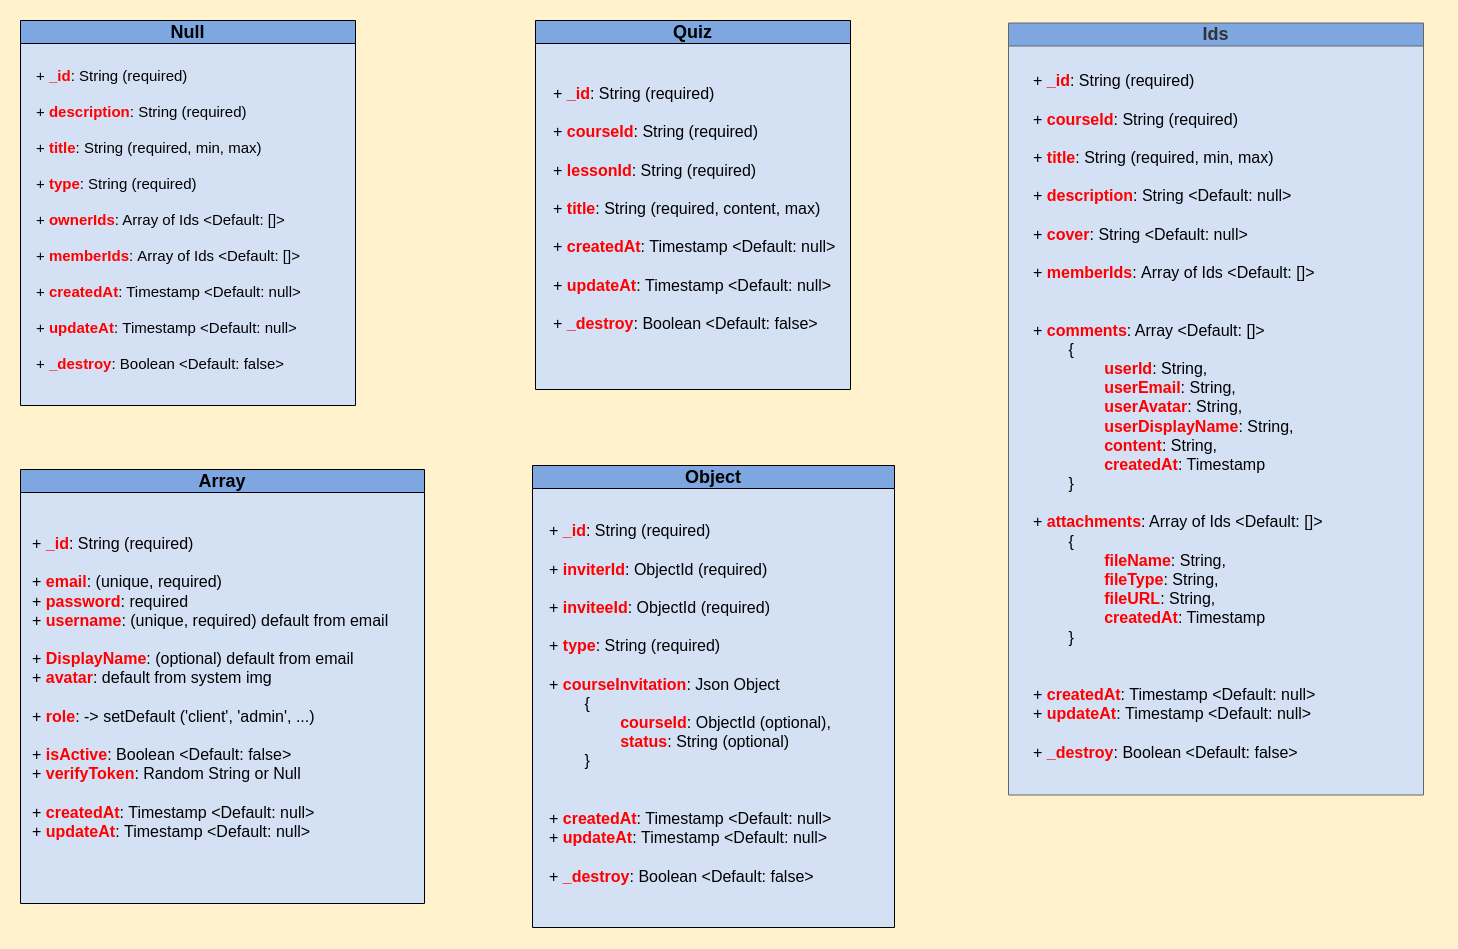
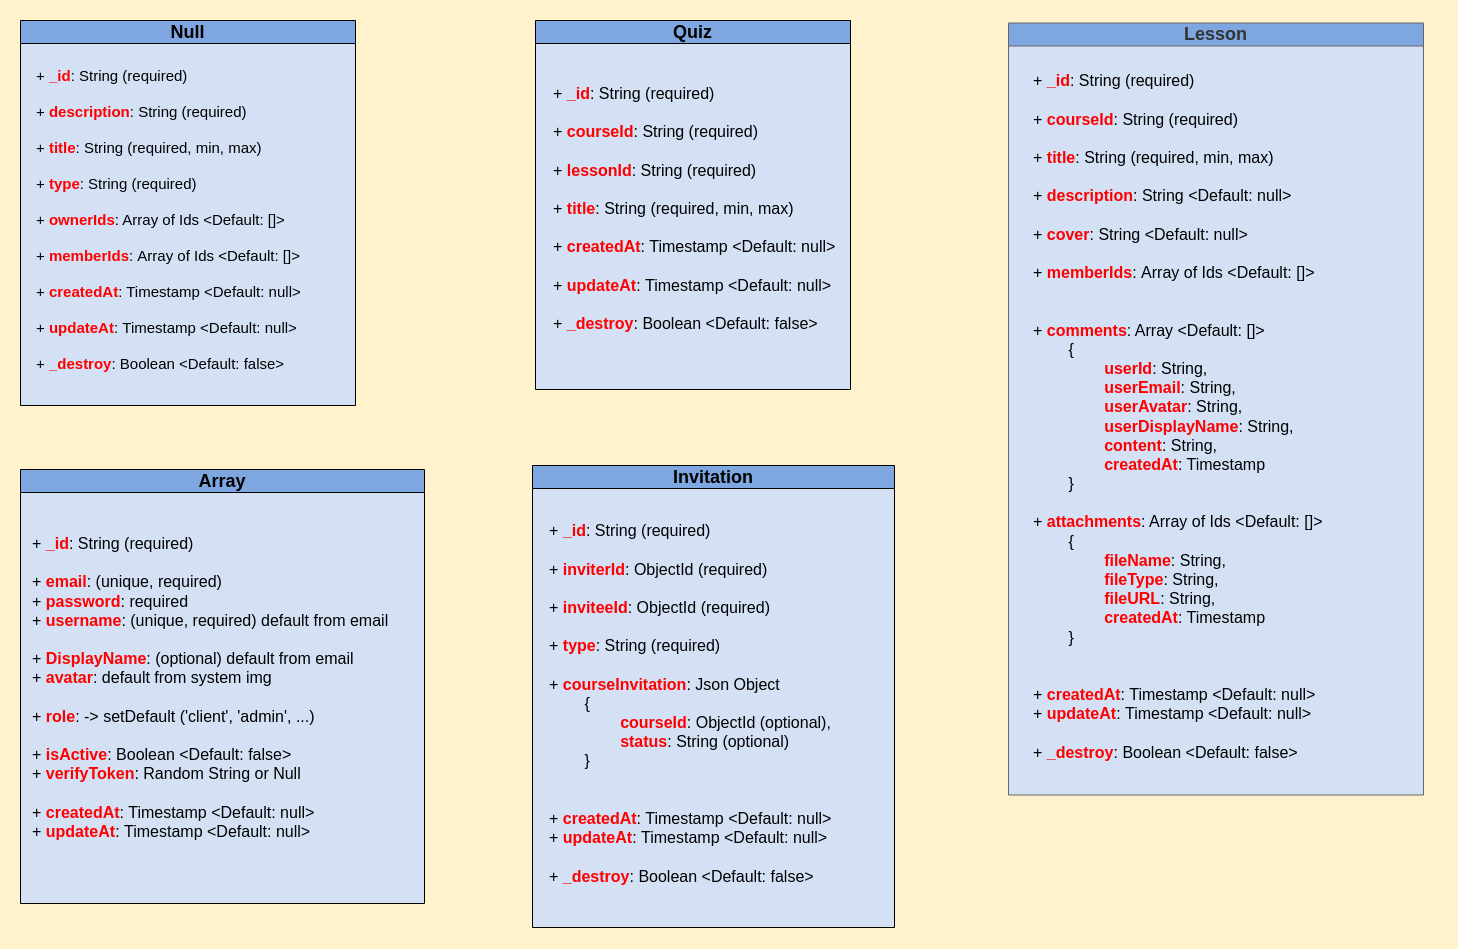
(1216, 35) -> (1216, 35)
(669, 209) -> (666, 209)
(714, 478) -> (714, 478)
